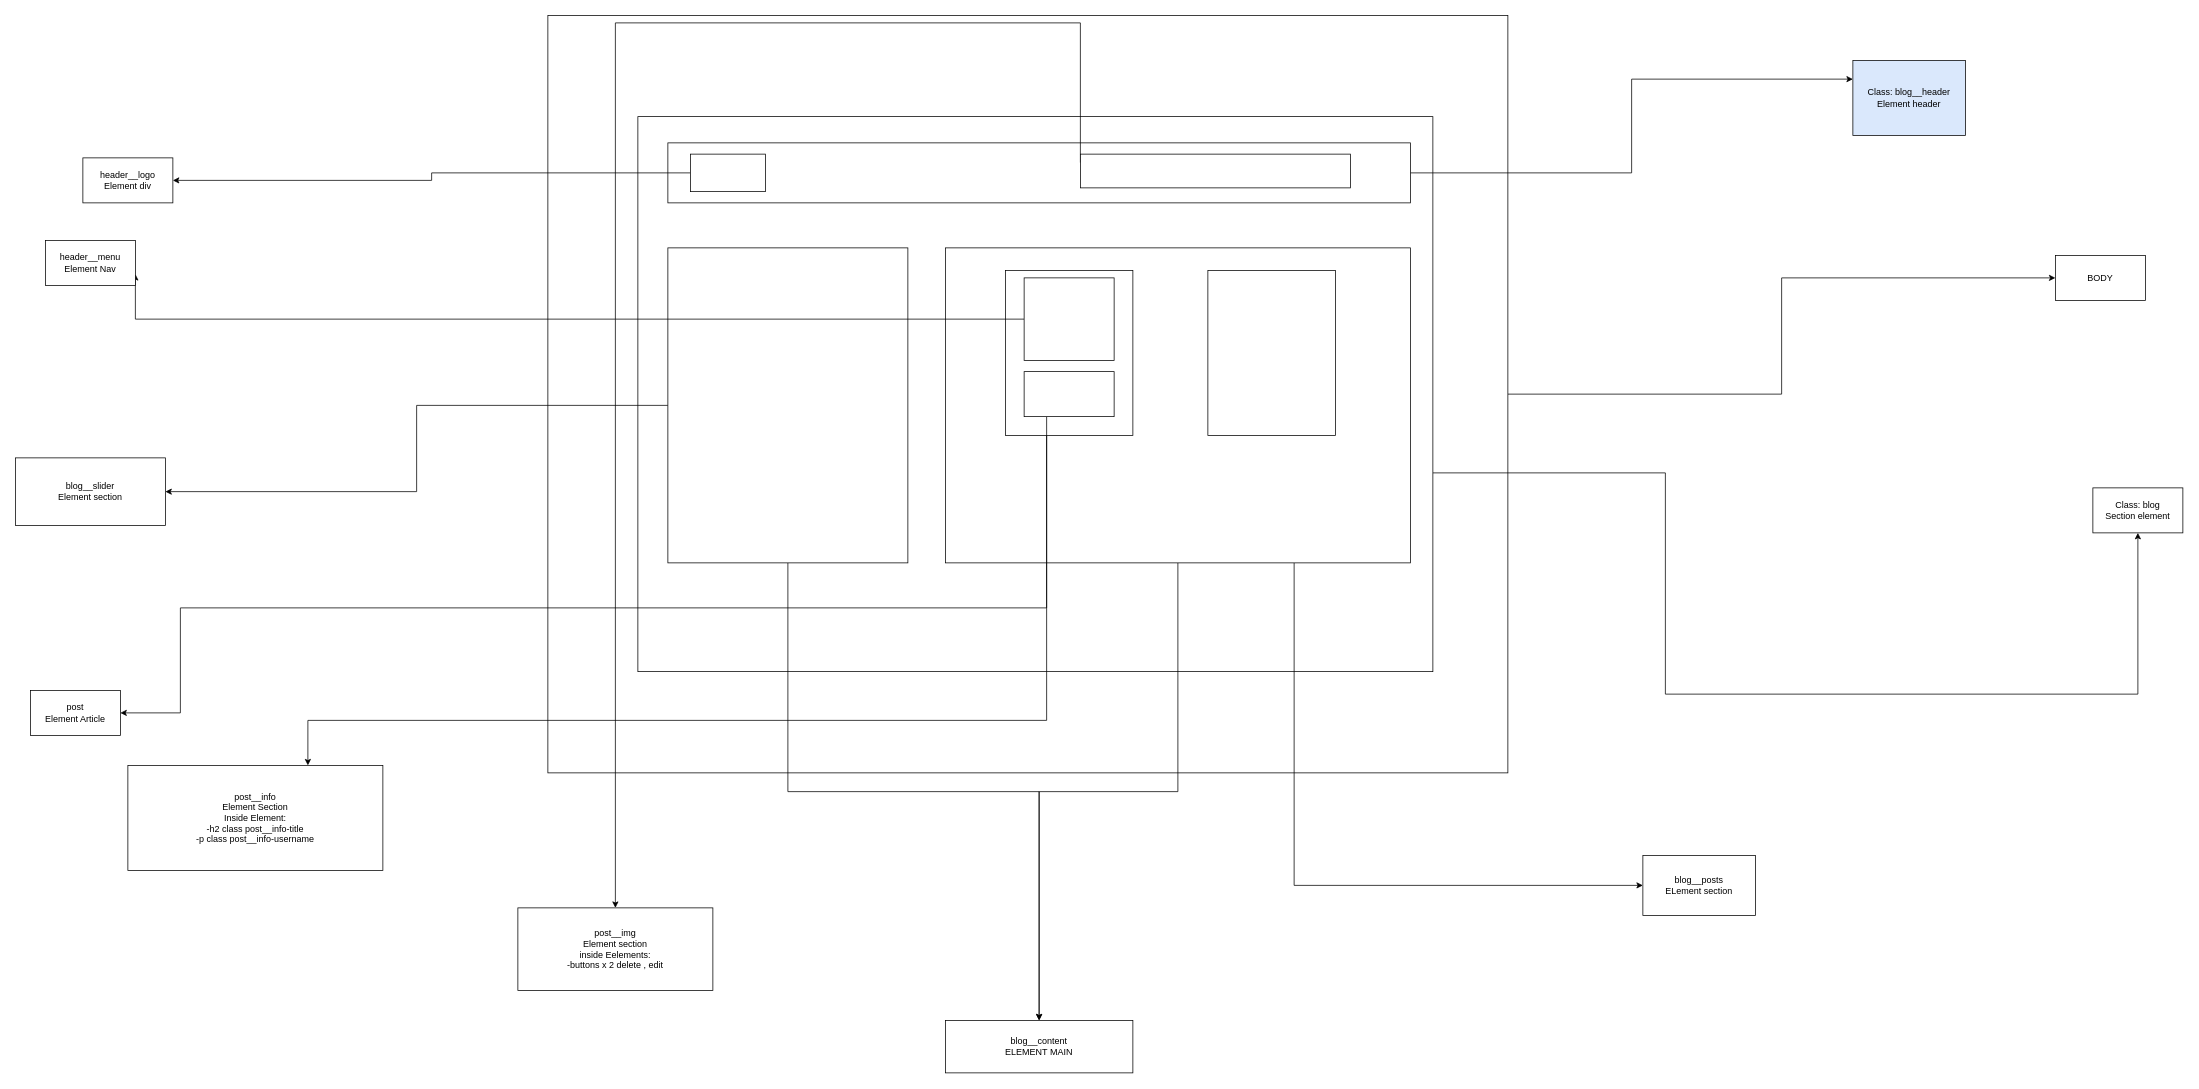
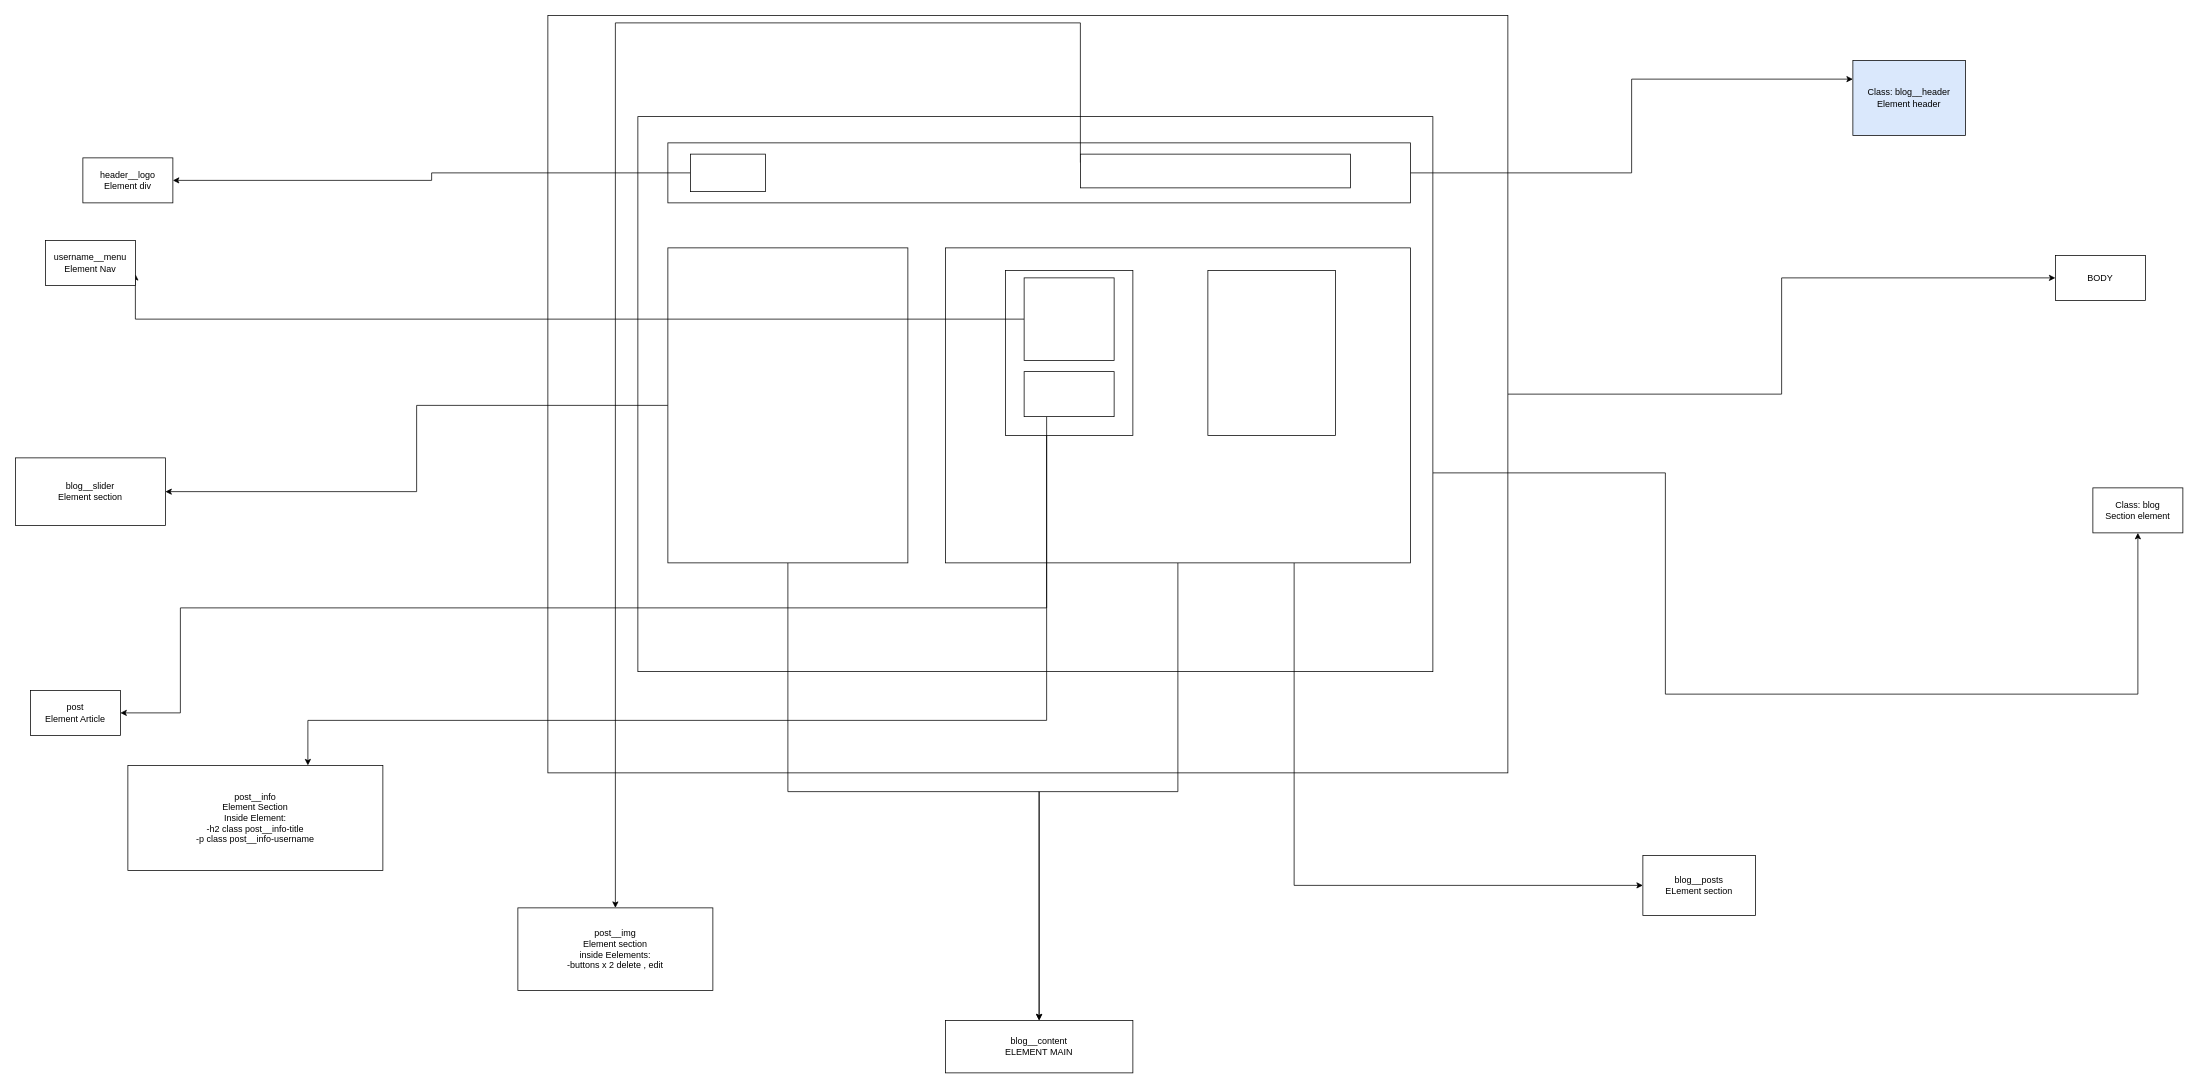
(90, 263) -> (90, 263)
